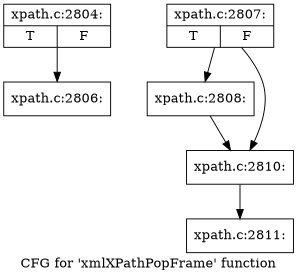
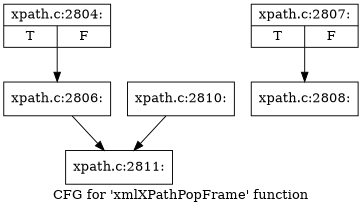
(265, 92) -> none
(218, 129) -> none
none -> (85, 130)
